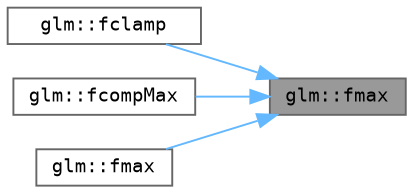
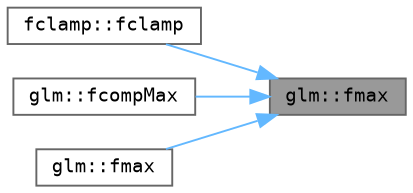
(104, 26) -> (104, 26)
